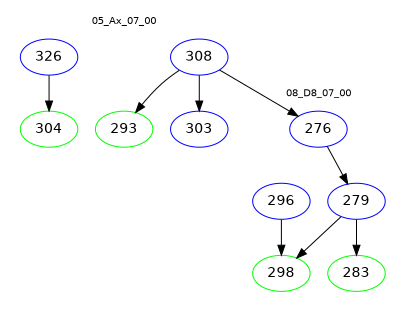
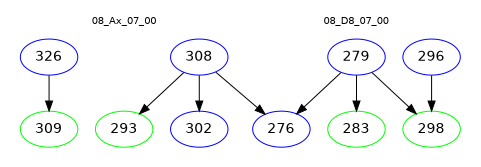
(124, 22) -> (124, 22)
(49, 129) -> (49, 129)
(199, 129) -> (199, 129)
(335, 161) -> (323, 90)
